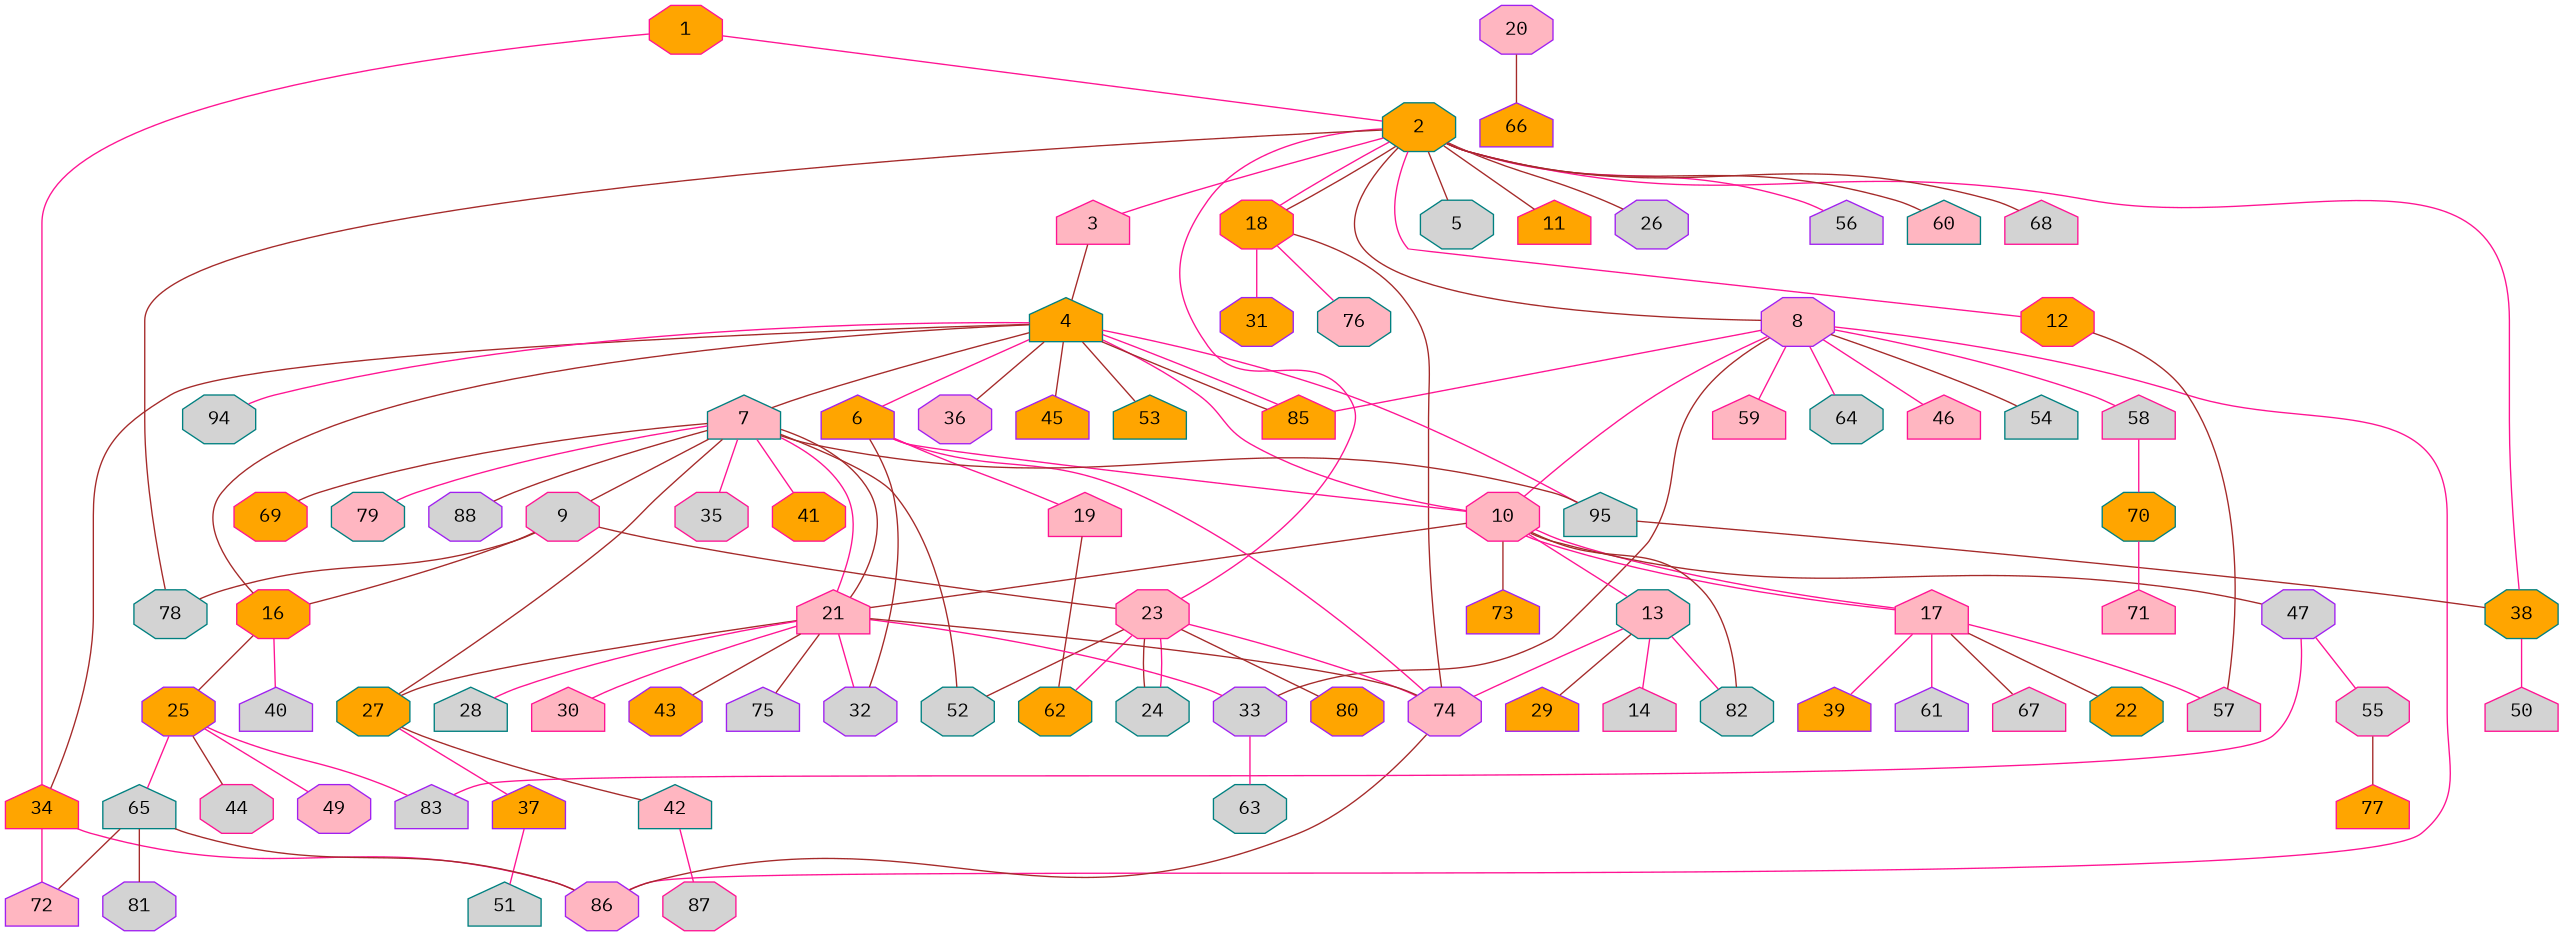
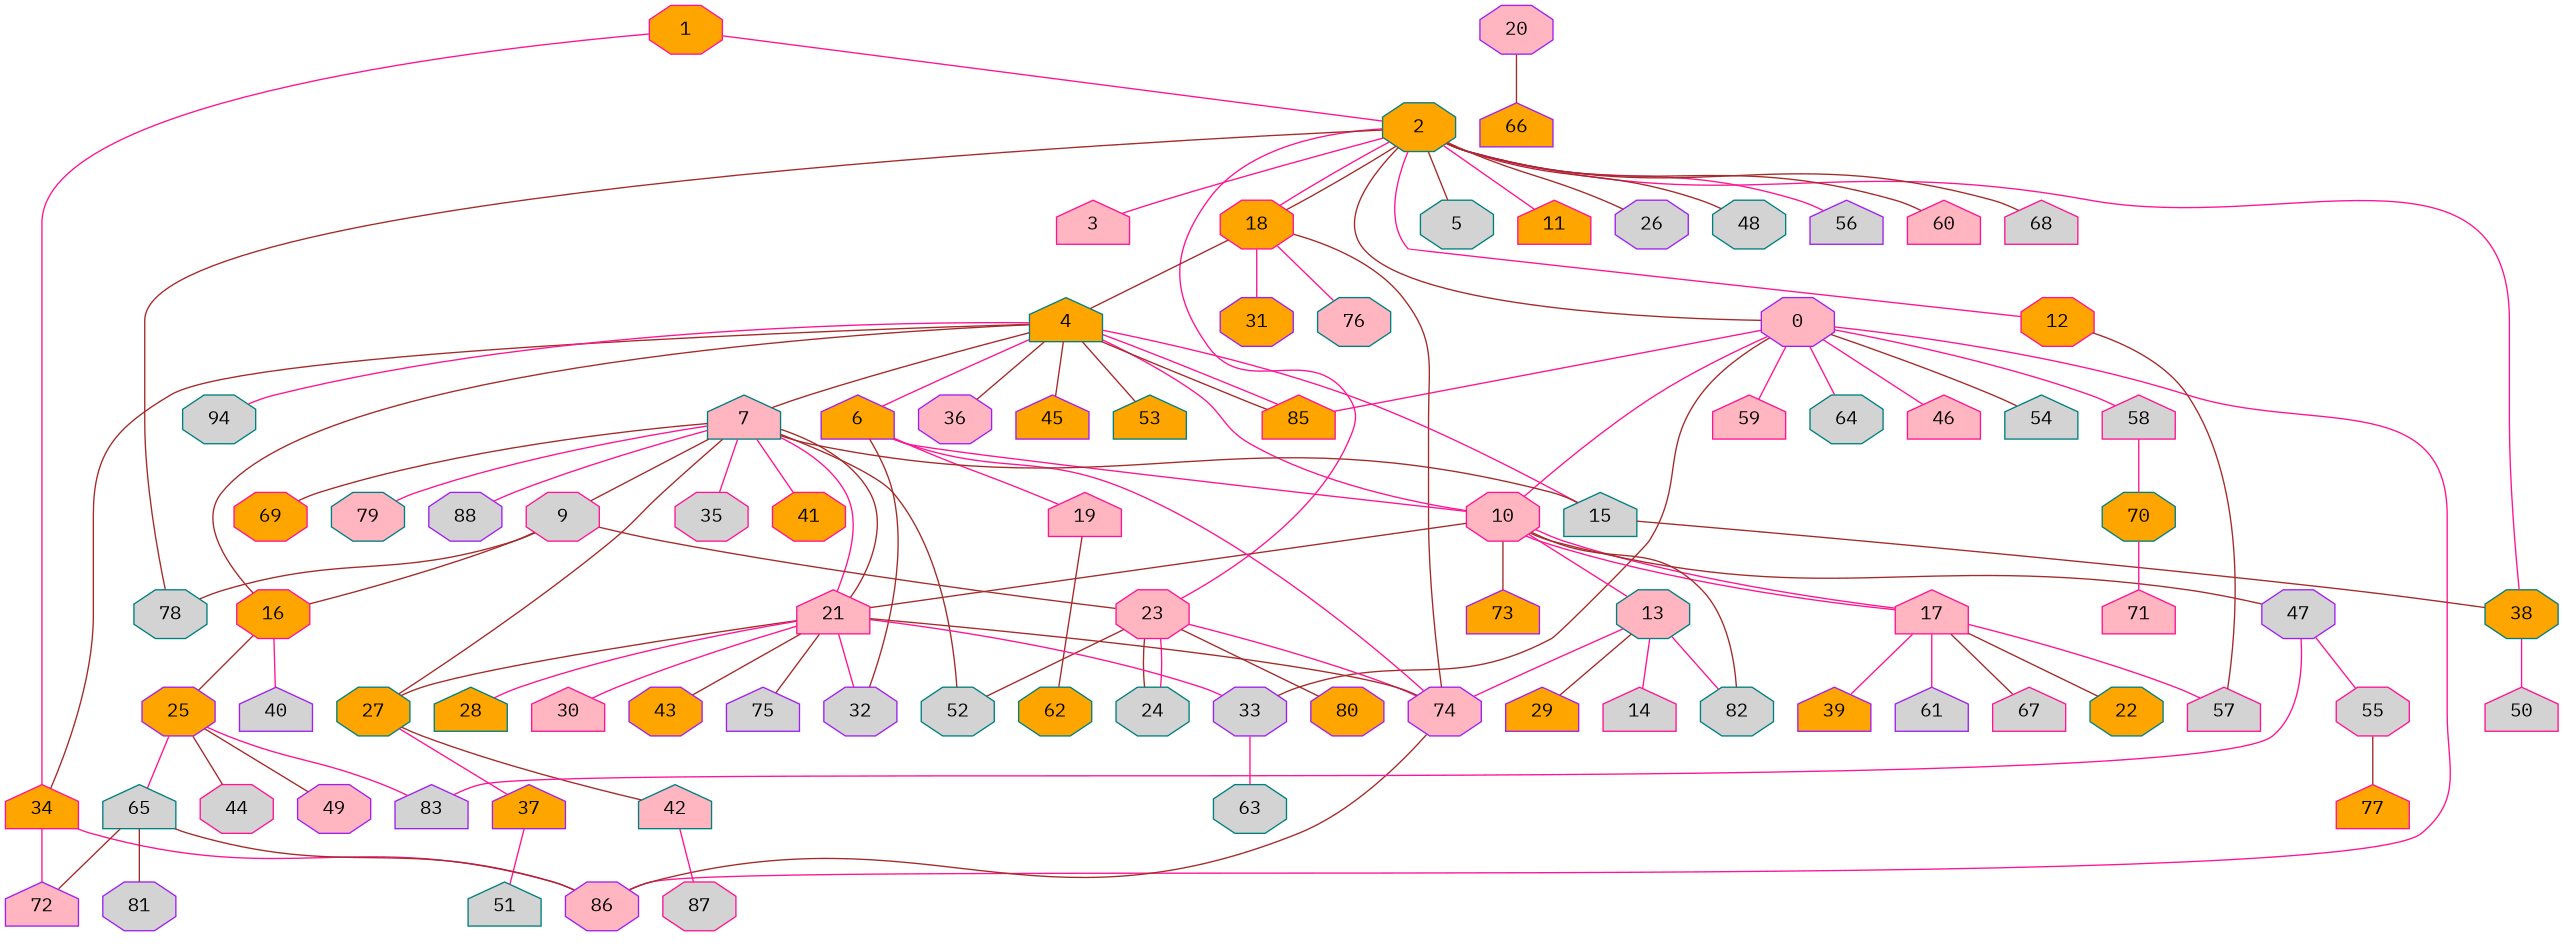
(1489, 178) -> (1489, 178)
none -> (1749, 225)
(1944, 225) -> (1944, 225)
(1080, 272) -> (1159, 274)
(1798, 322) -> (1798, 322)
(599, 462) -> (599, 462)
(1600, 517) -> (1600, 517)
(1098, 668) -> none
(471, 712) -> (471, 712)
(256, 760) -> (256, 760)
